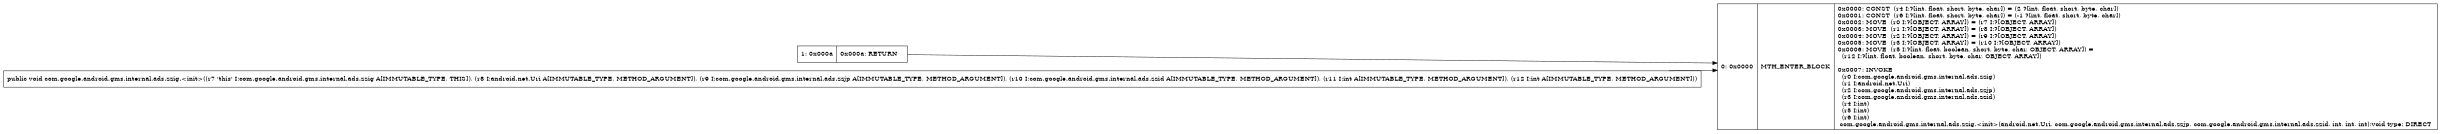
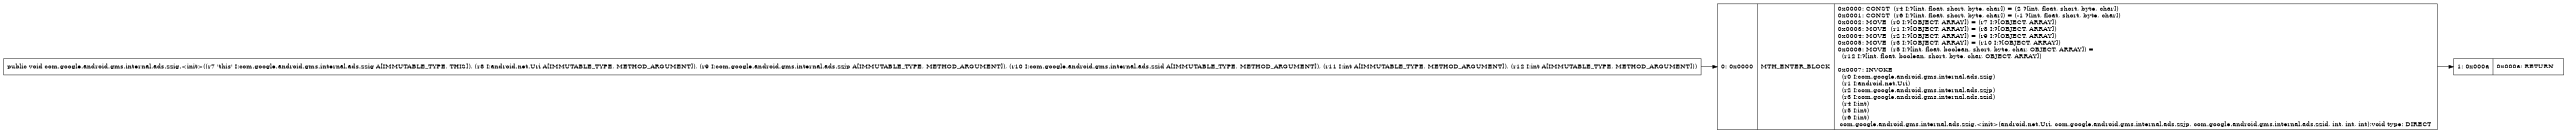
(1310, 59) -> (2443, 67)
